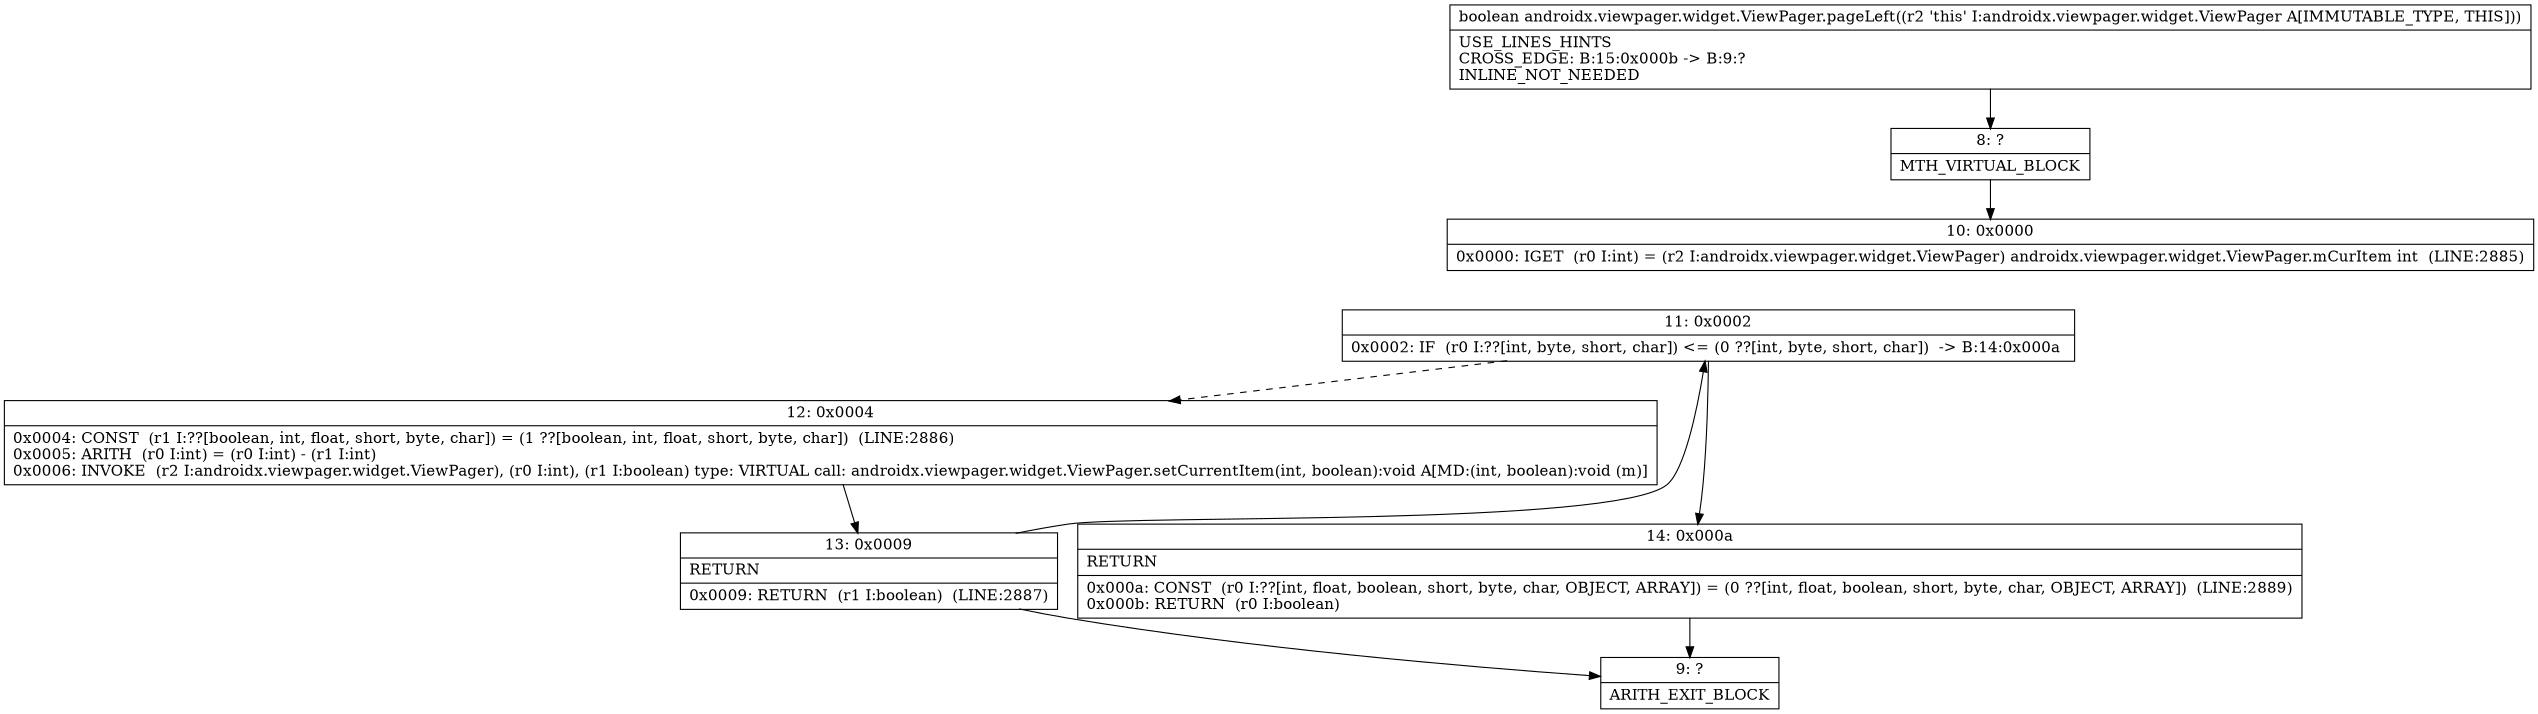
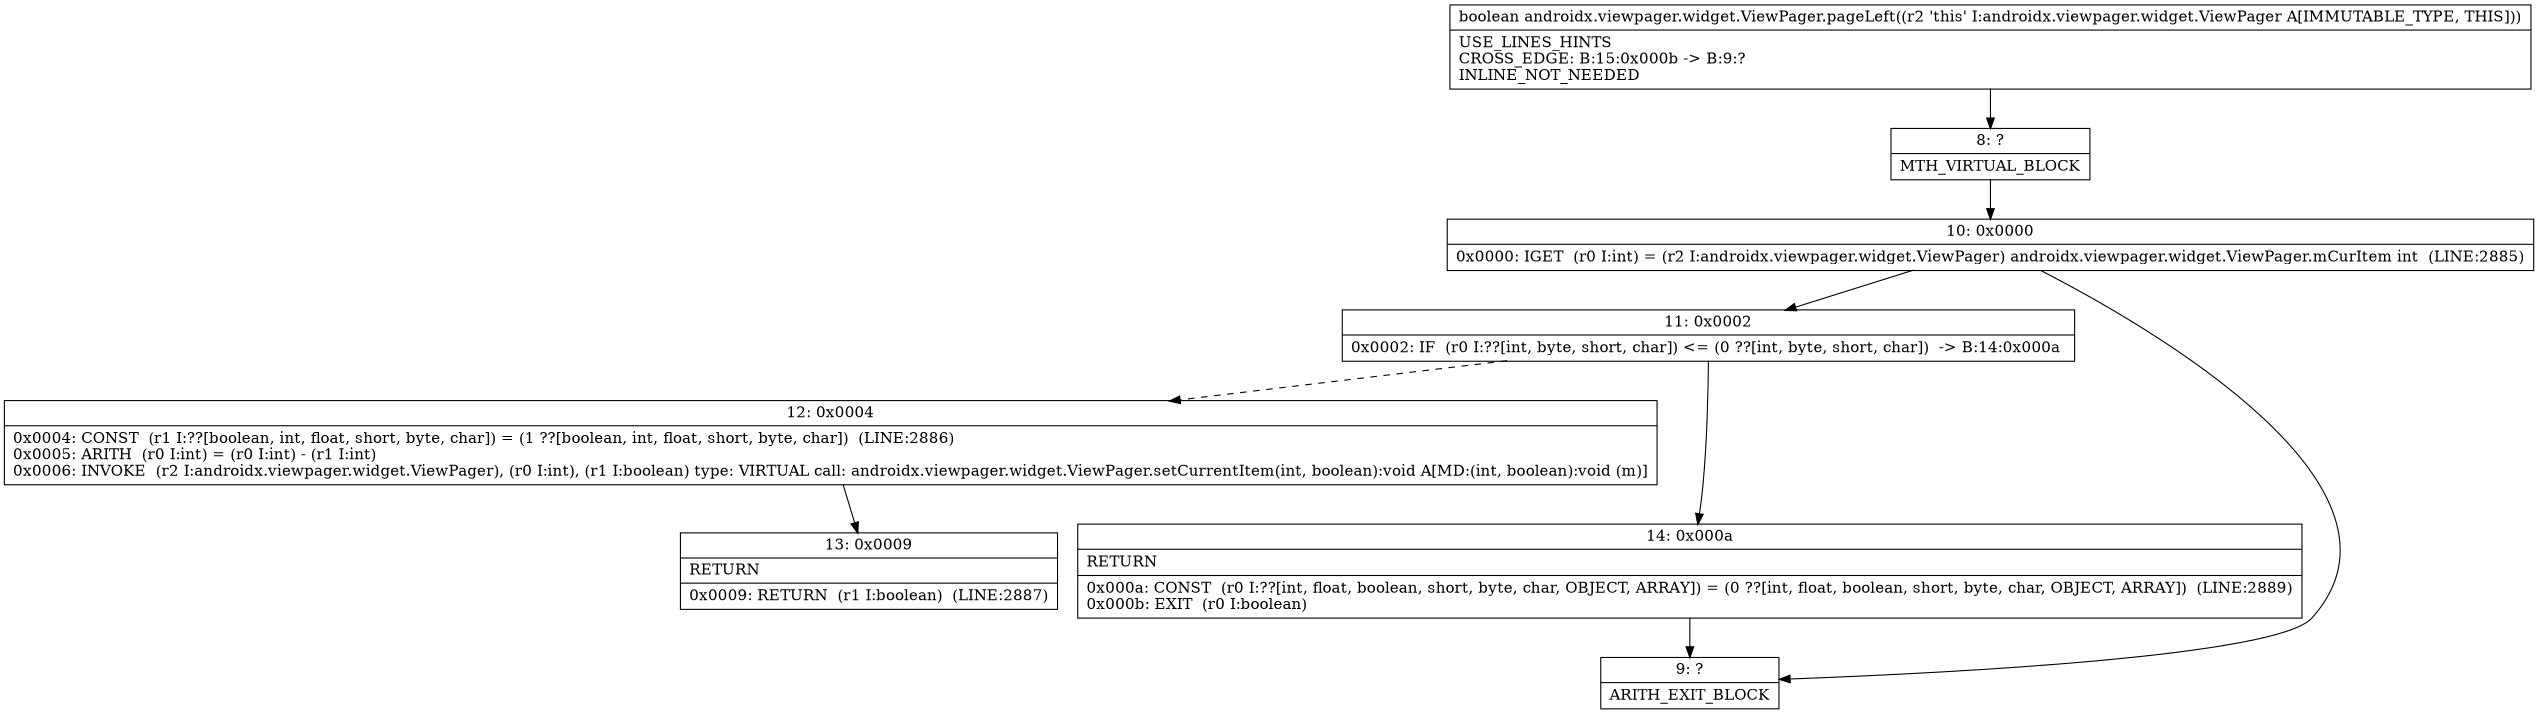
(1402, 516) -> (1855, 289)
(1216, 604) -> (1200, 604)
(1303, 650) -> (2299, 625)
